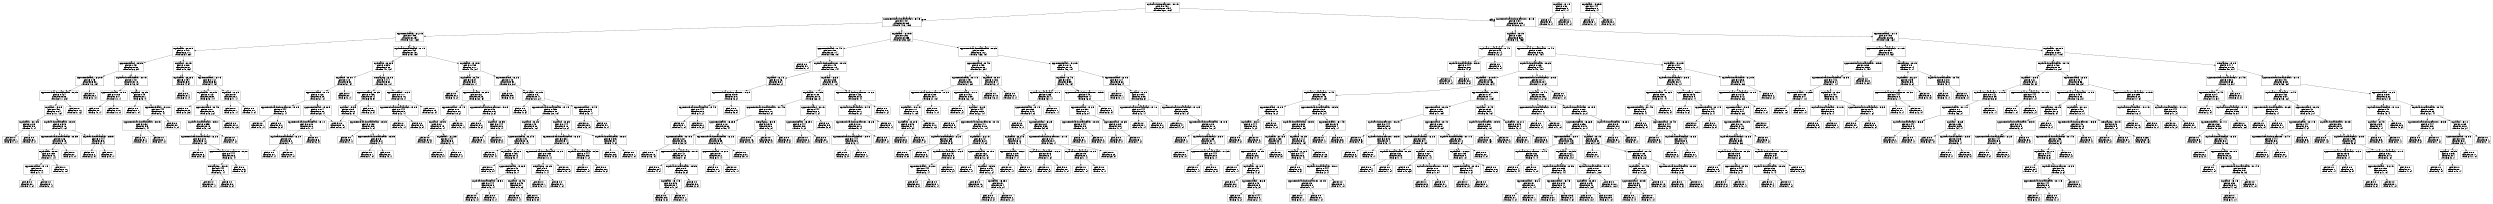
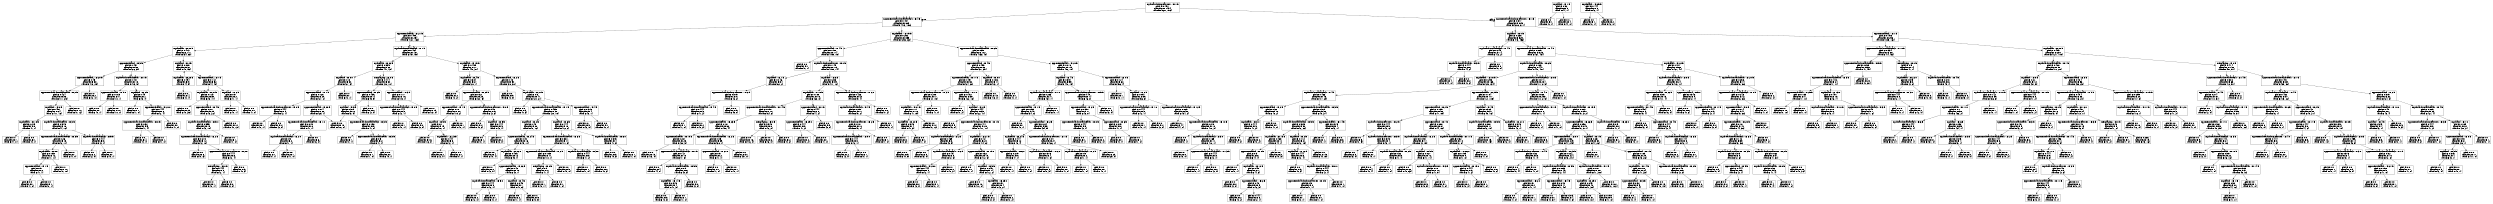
(182, 73) -> (184, 74)
(1908, 74) -> (1906, 73)
(1664, 125) -> (1664, 125)
